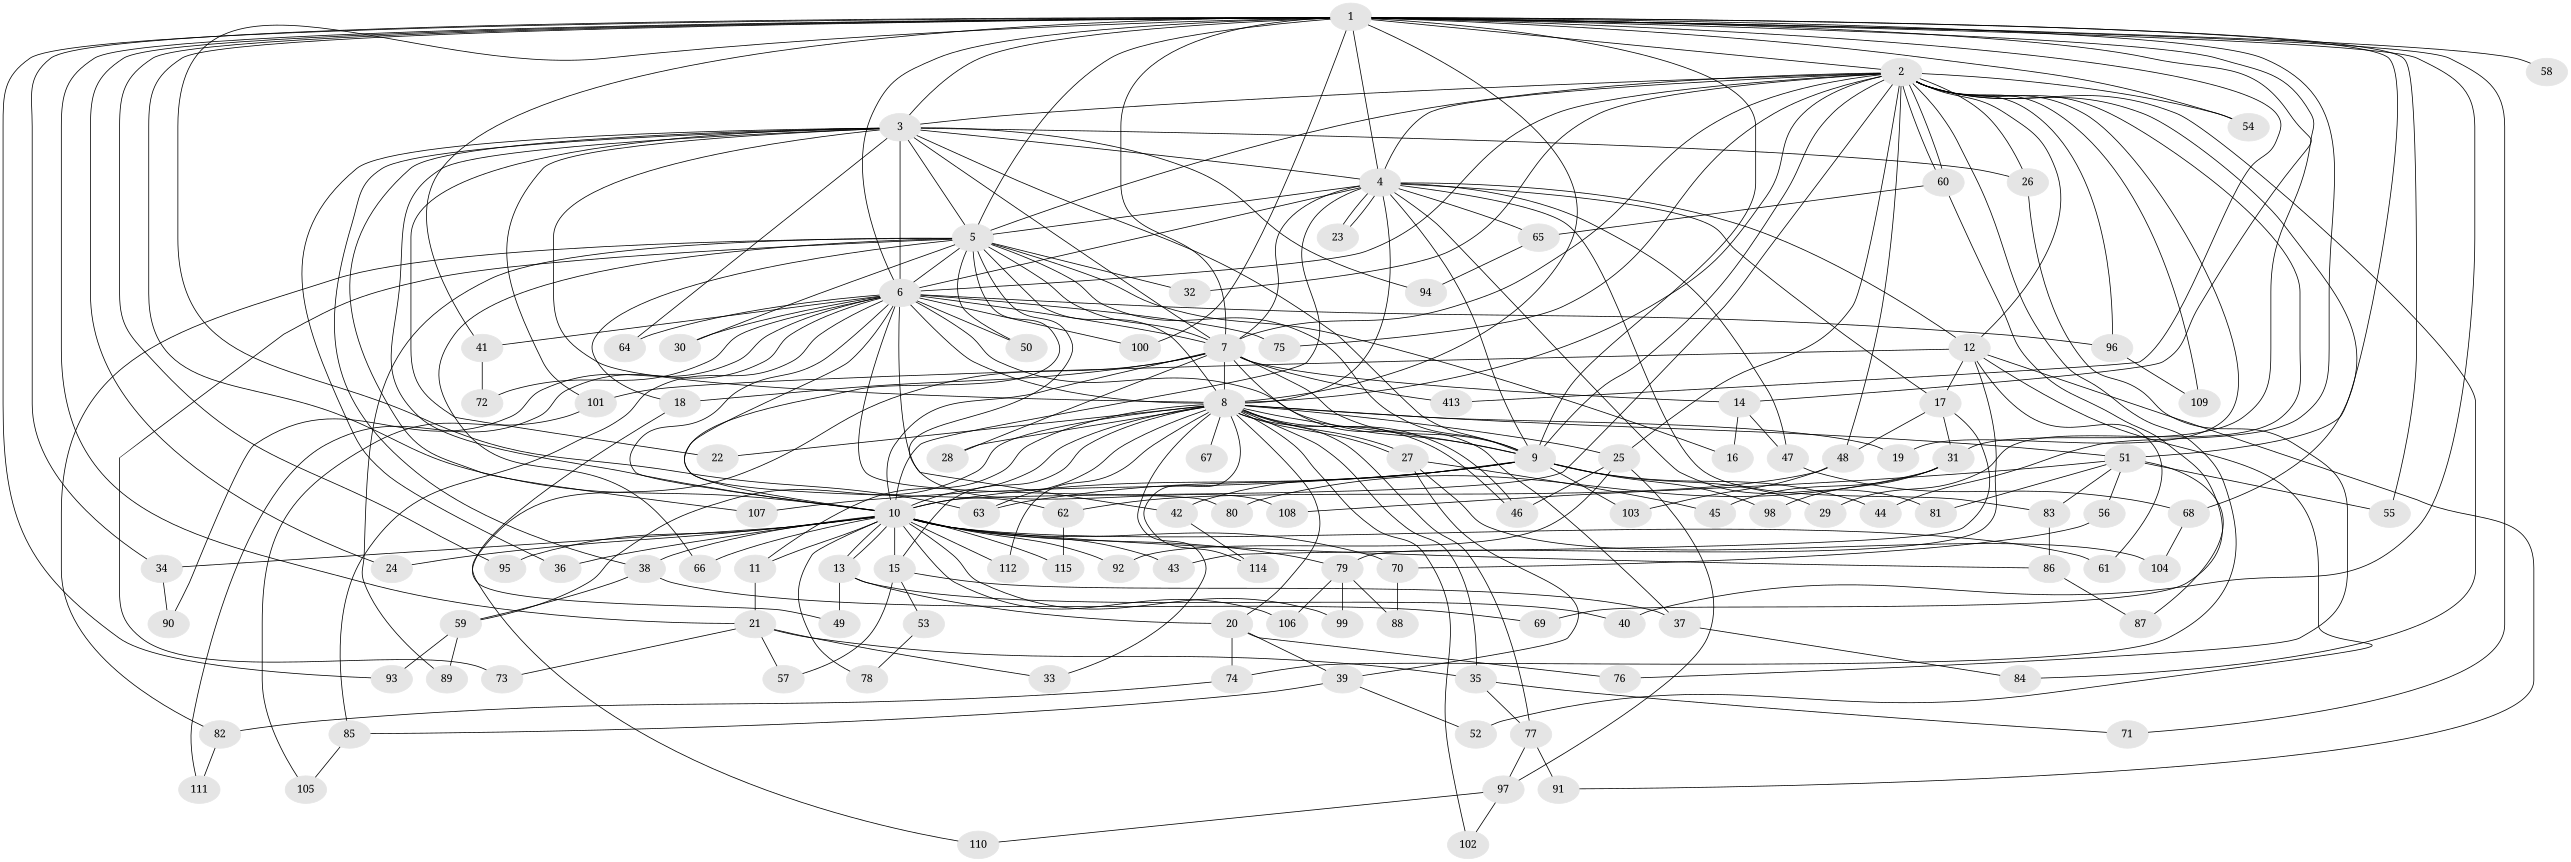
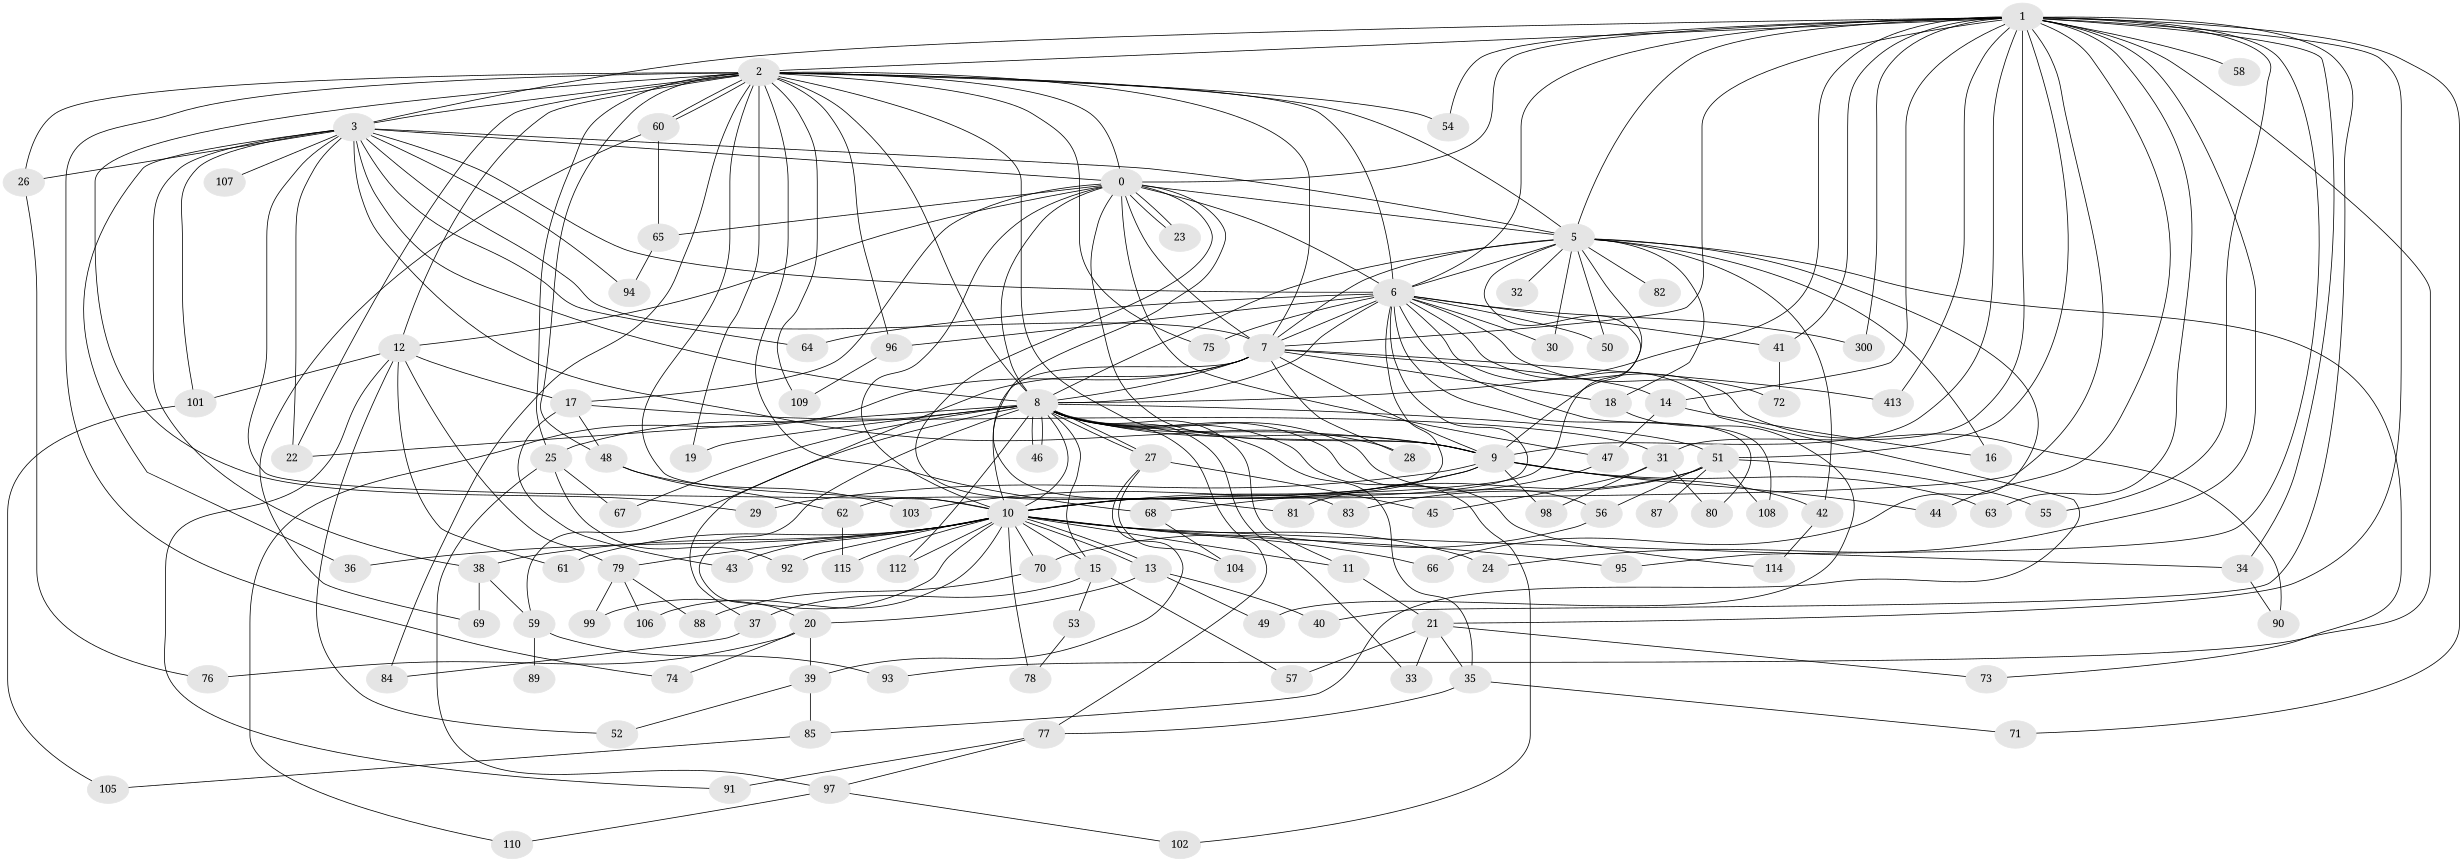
(1536, 165) -> (446, 187)
(1380, 182) -> (1122, 182)
(490, 279) -> none
(1140, 348) -> (1864, 348)
(1194, 379) -> none
(1103, 462) -> (1352, 446)
(1146, 487) -> none
(1565, 488) -> (586, 486)
(2049, 569) -> none
(726, 704) -> none
(199, 790) -> none
